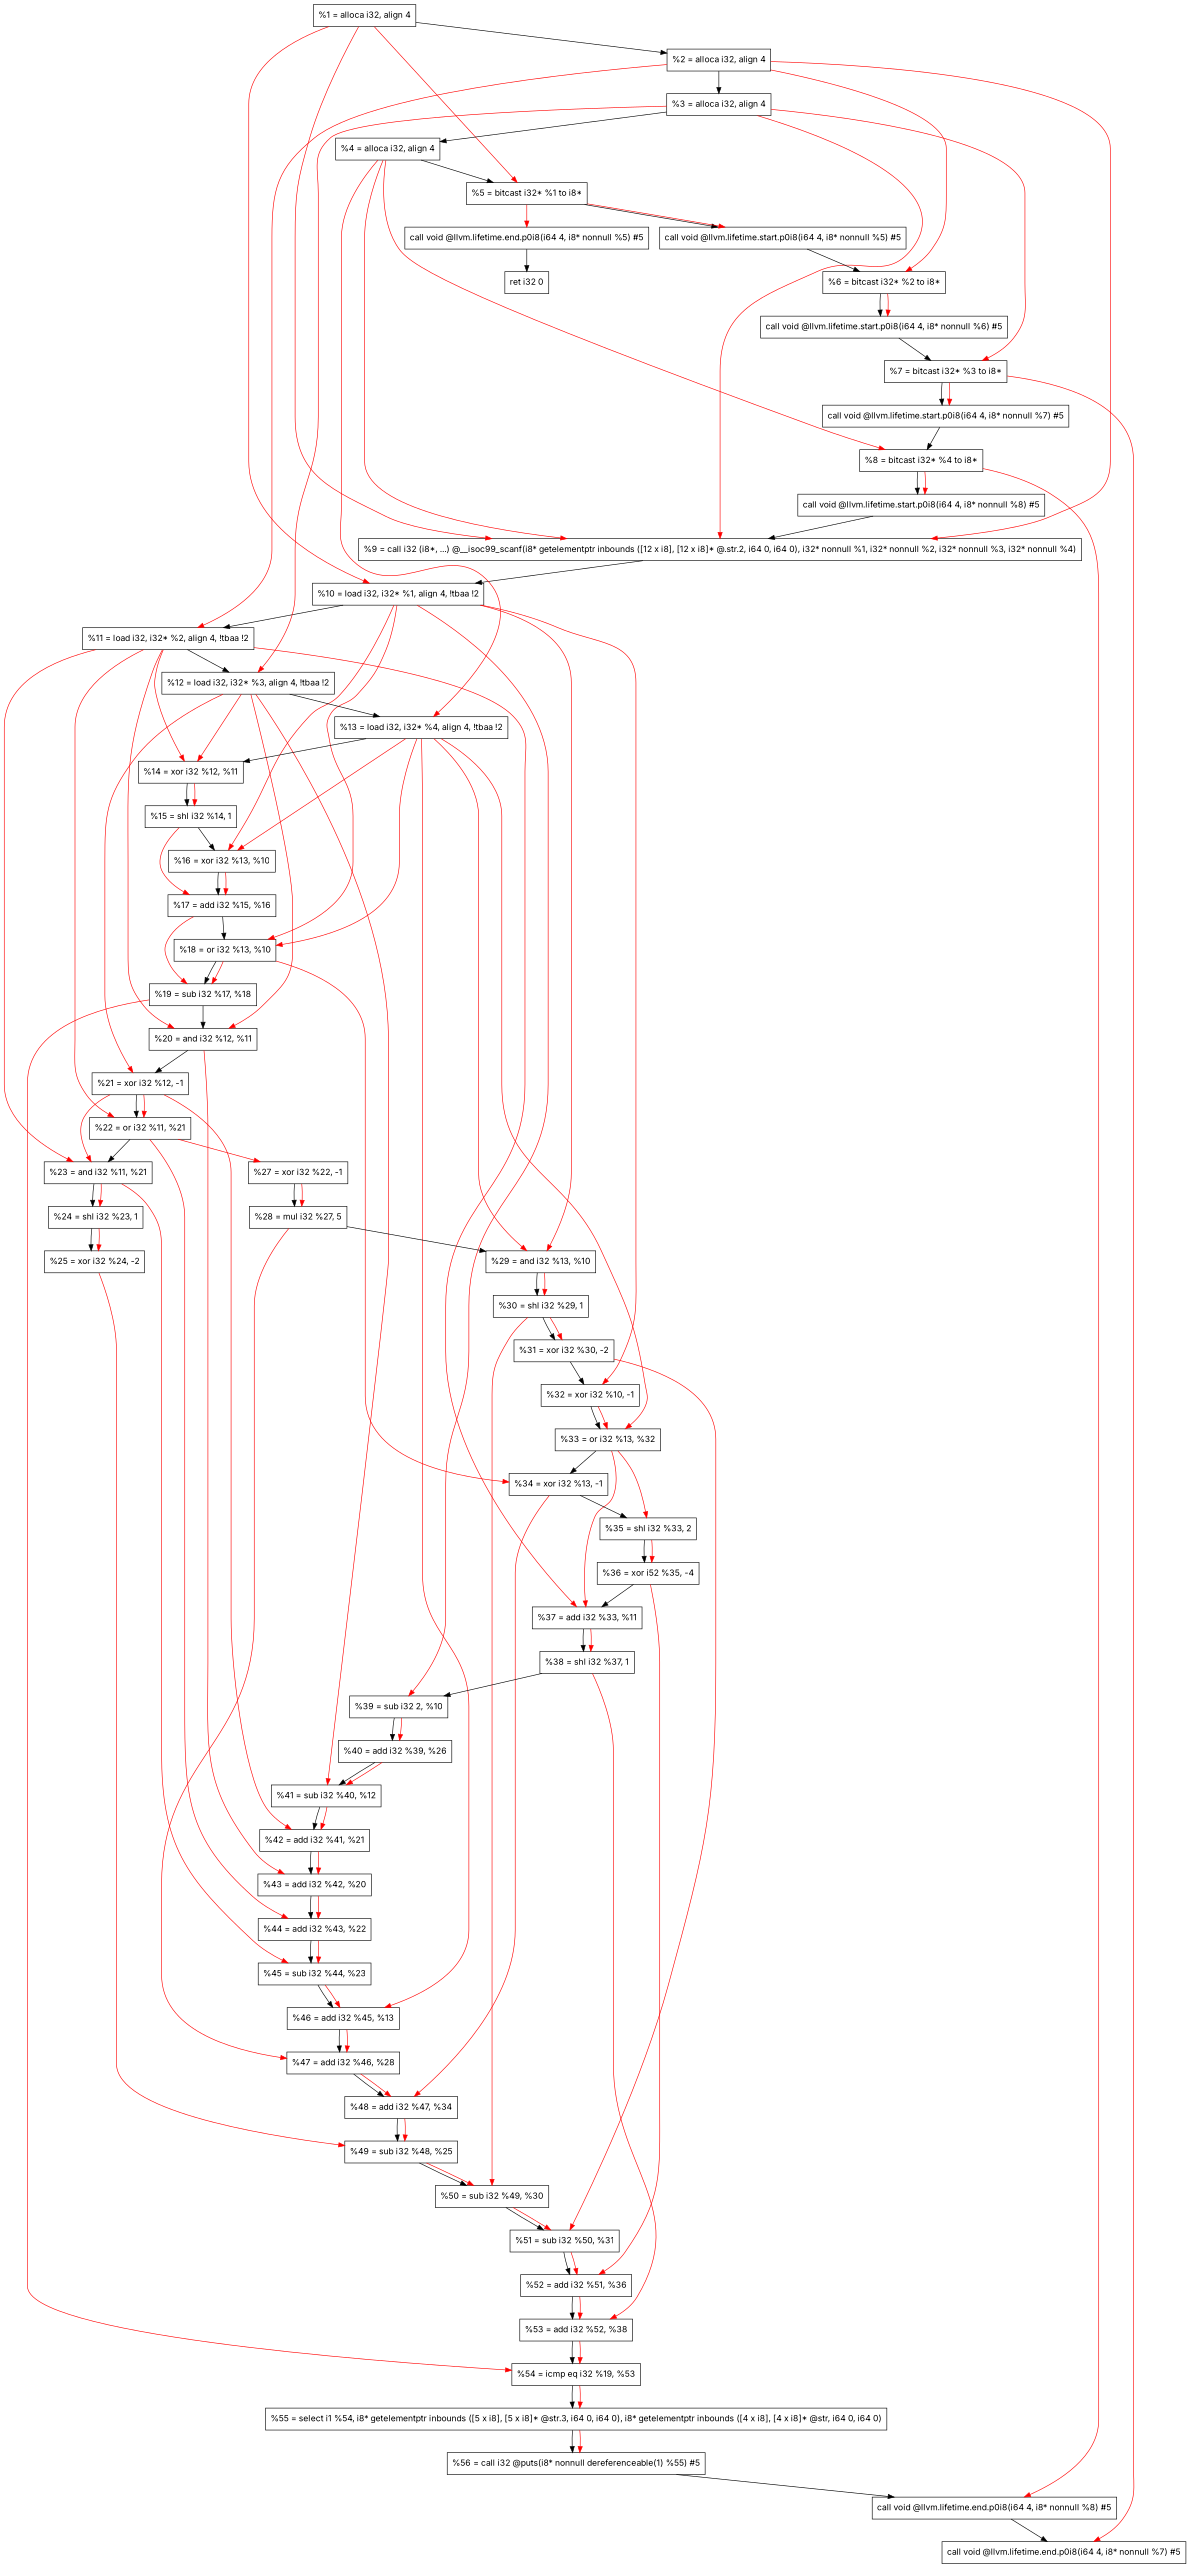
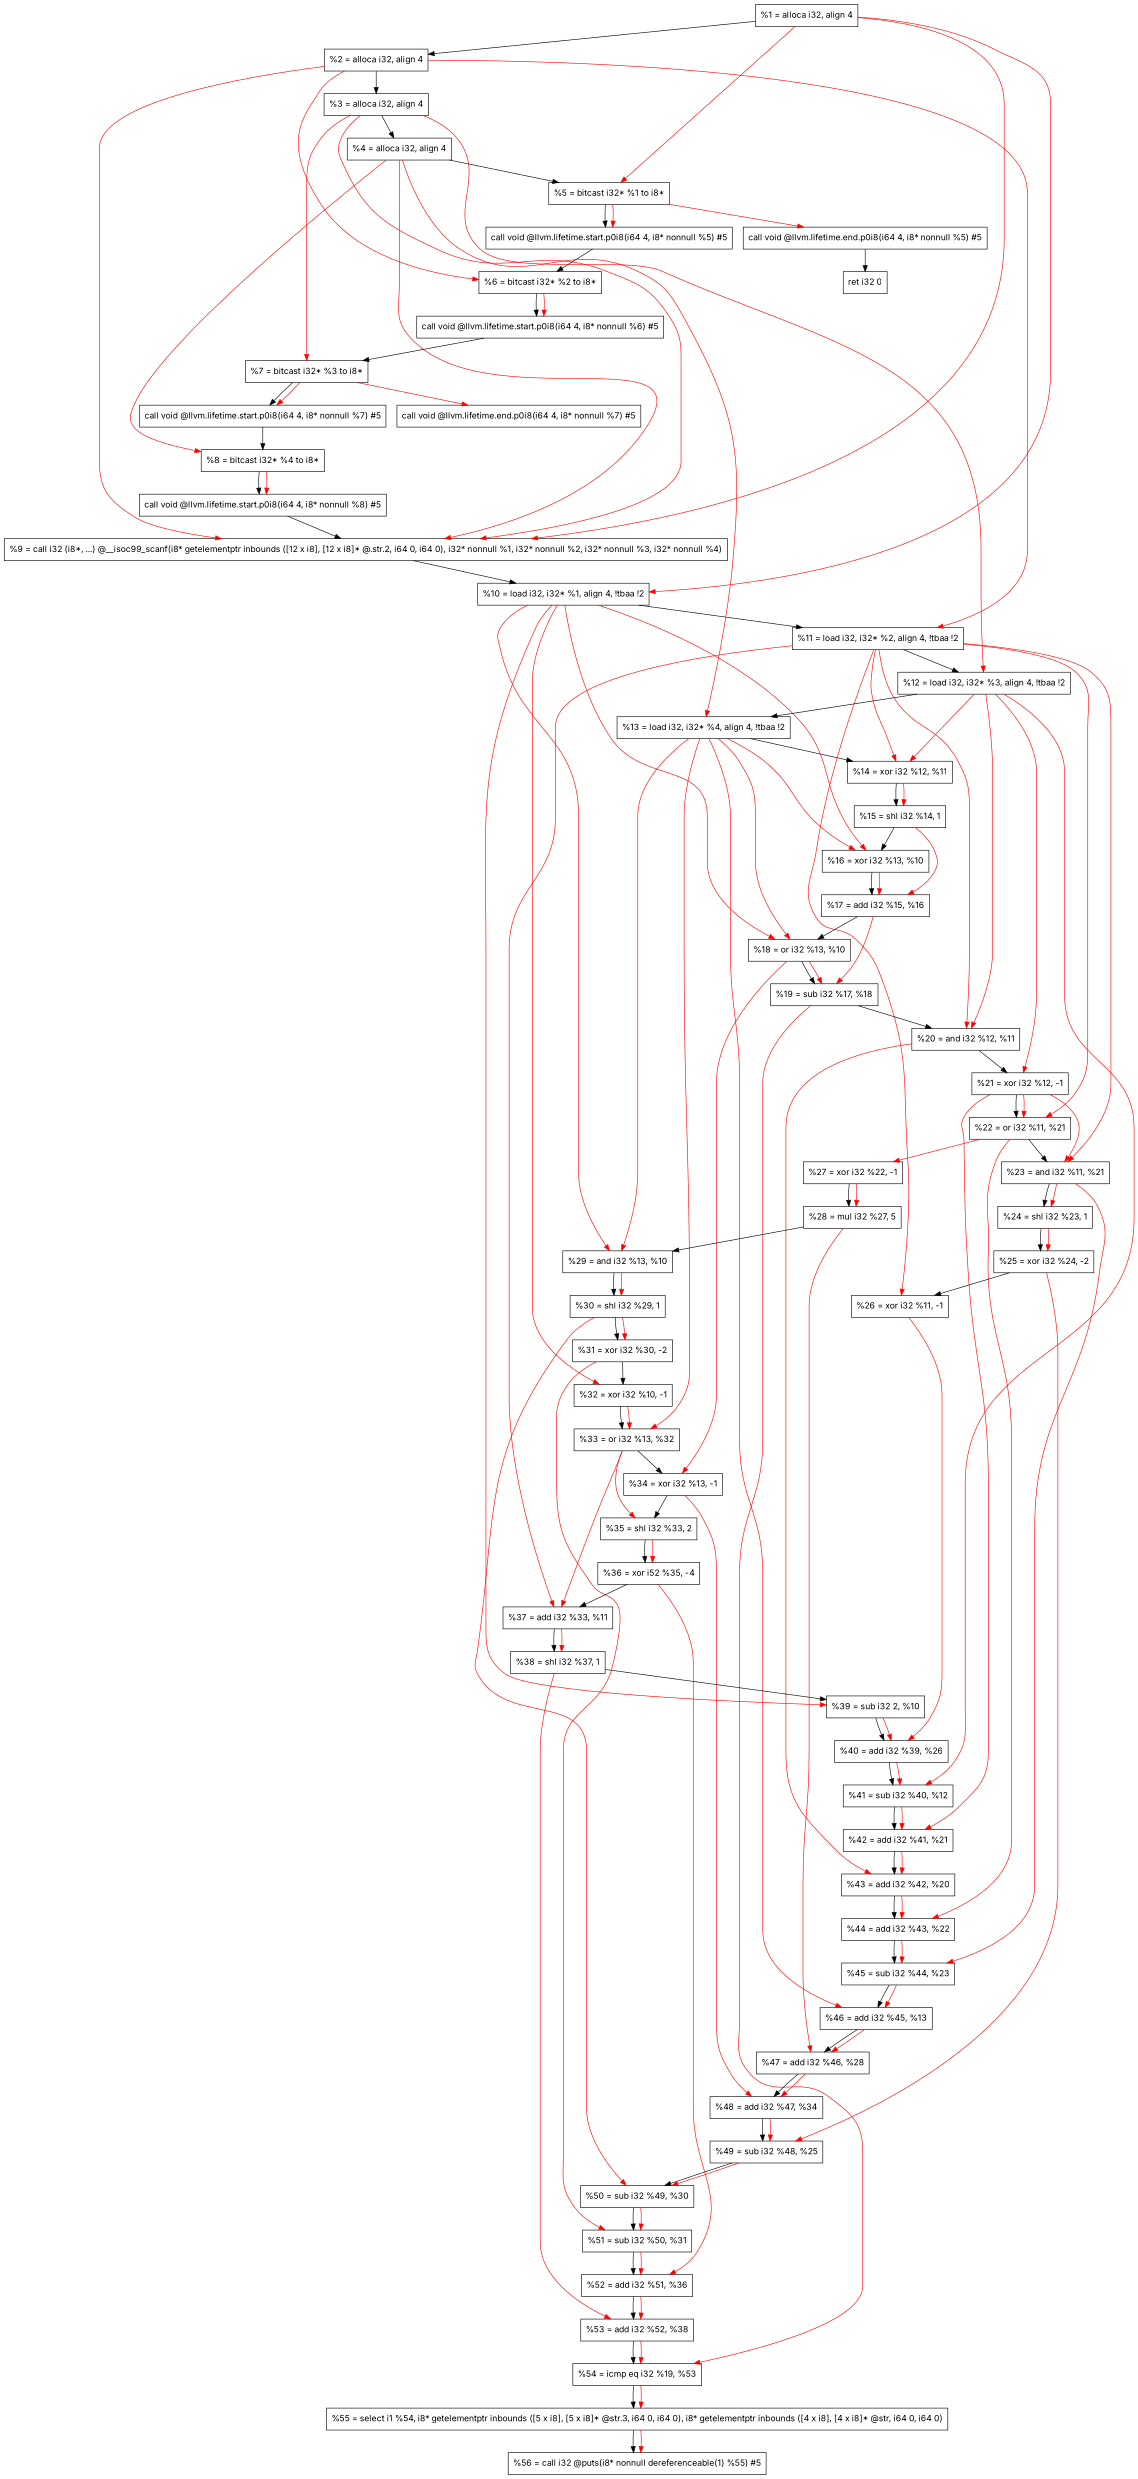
none -> (900, 1306)
(994, 2508) -> none
